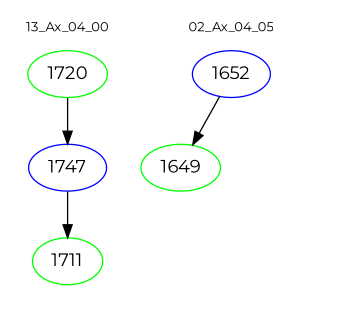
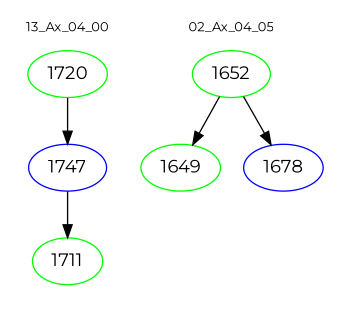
(231, 74) -> (231, 74)
none -> (283, 168)
